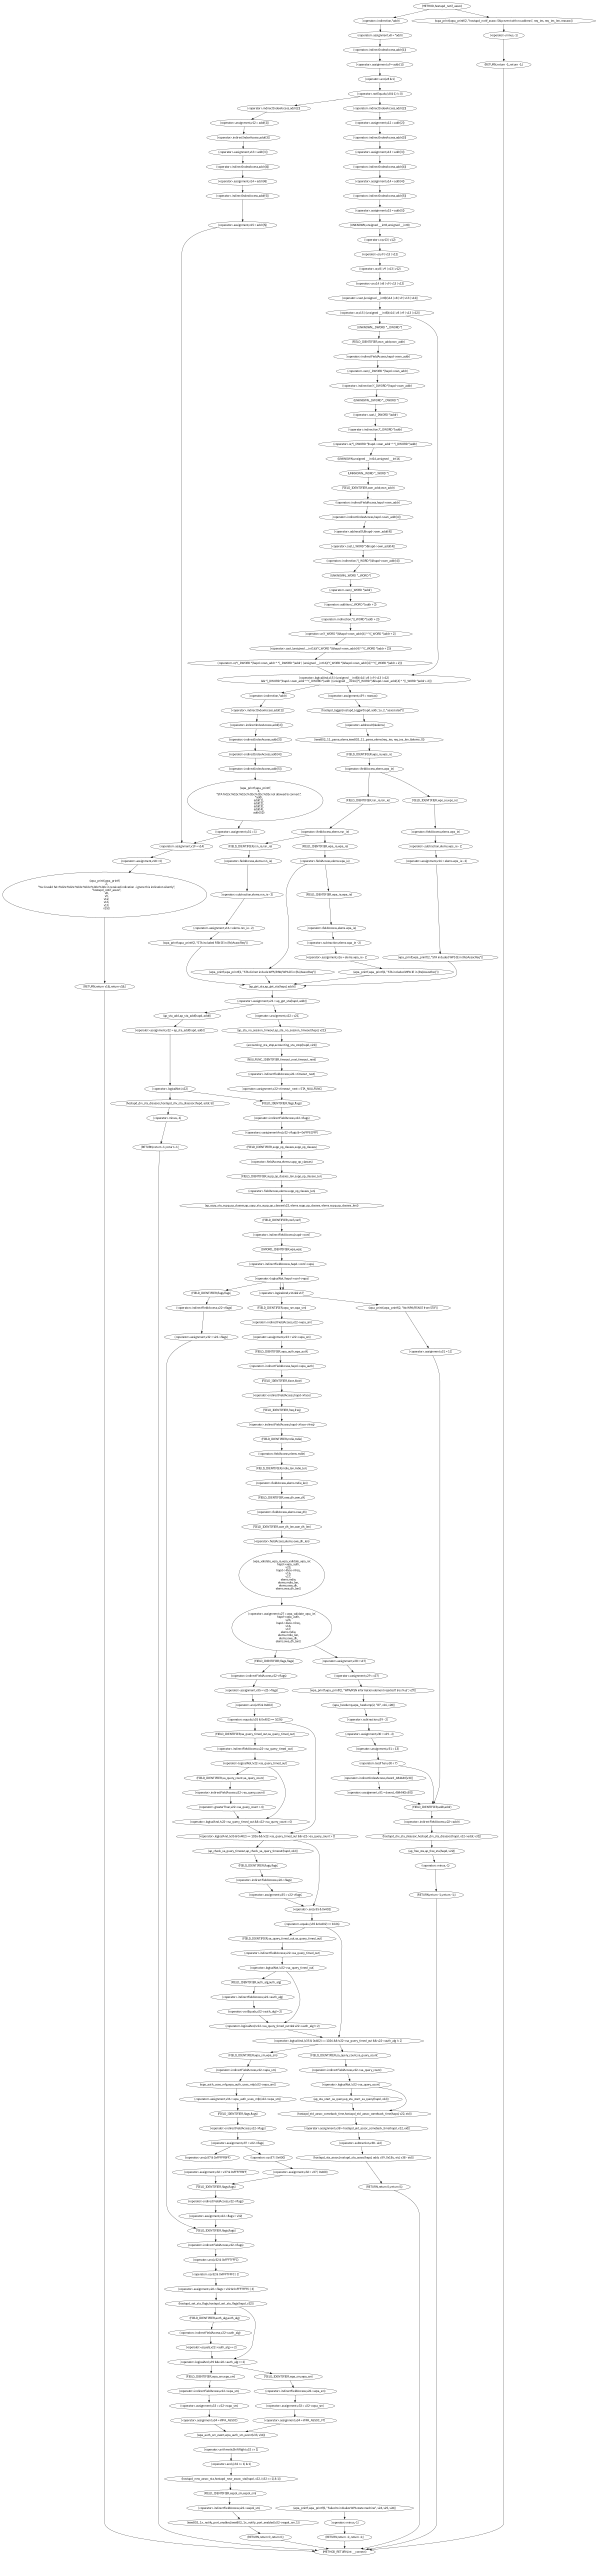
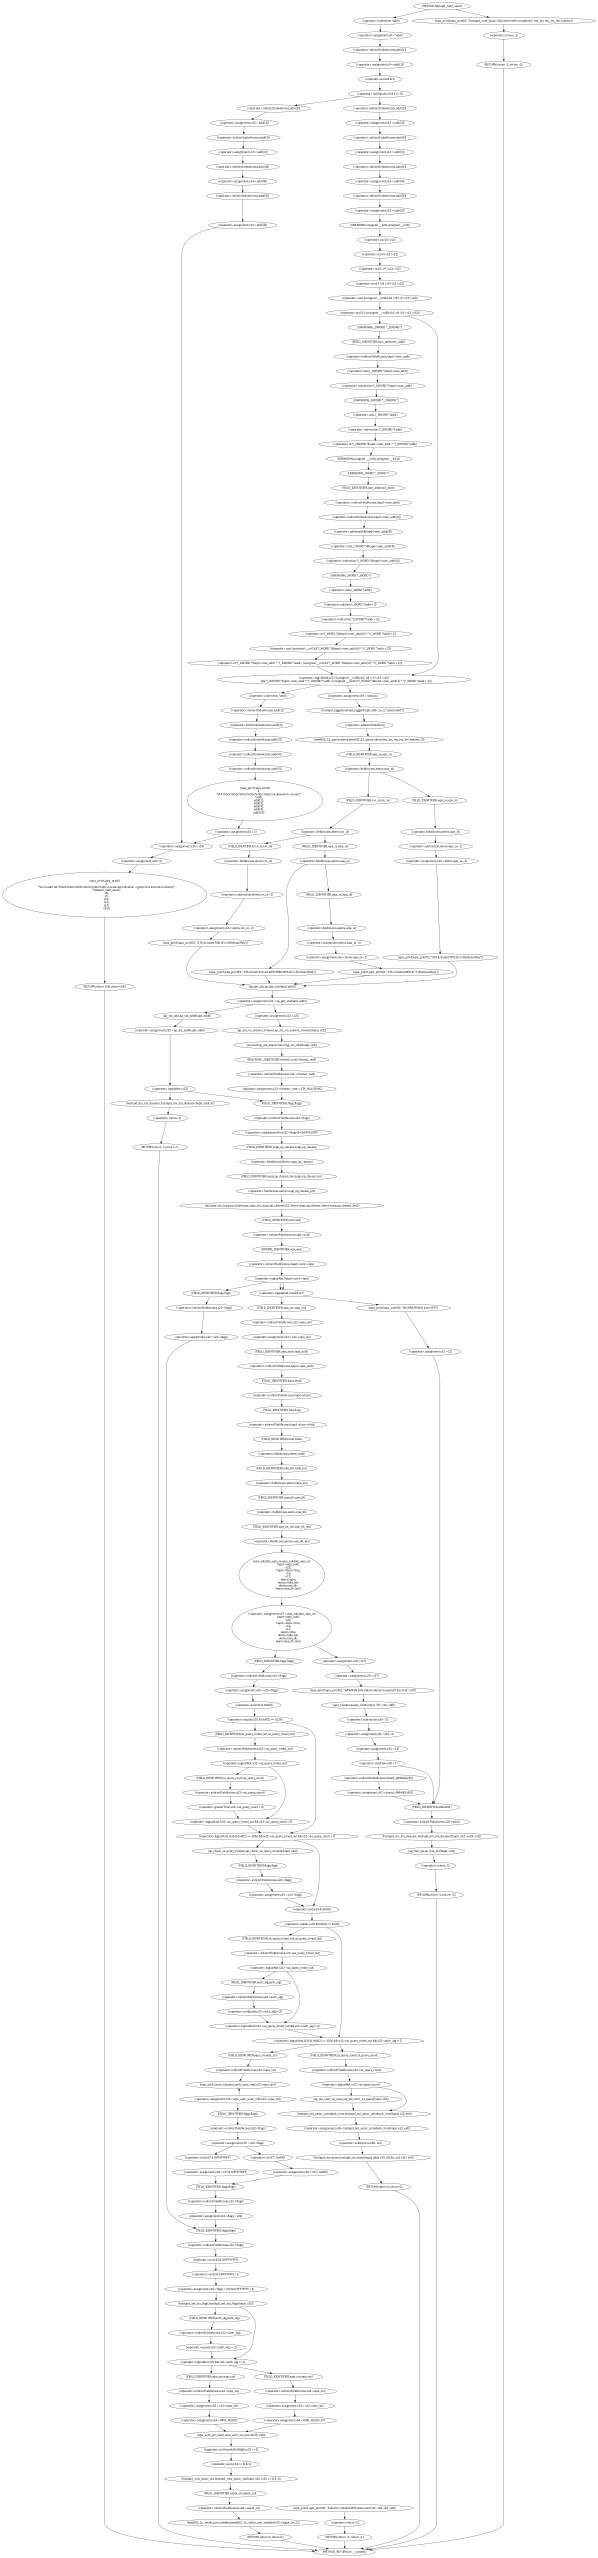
(280, 1358) -> (283, 1360)
(236, 2091) -> (239, 2093)
none -> (231, 2441)
